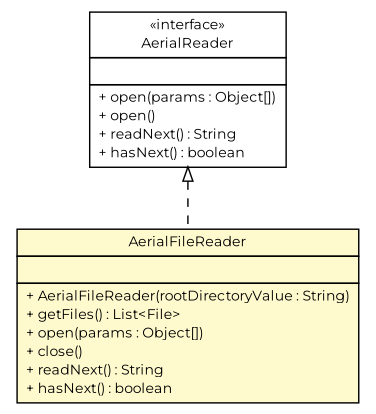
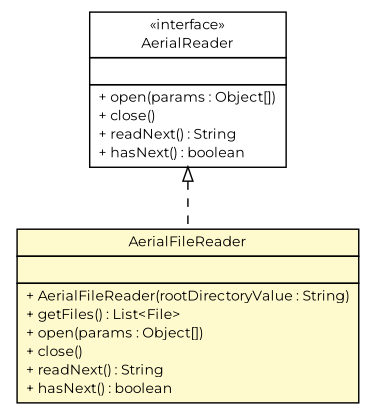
(127, 116) -> (127, 116)
